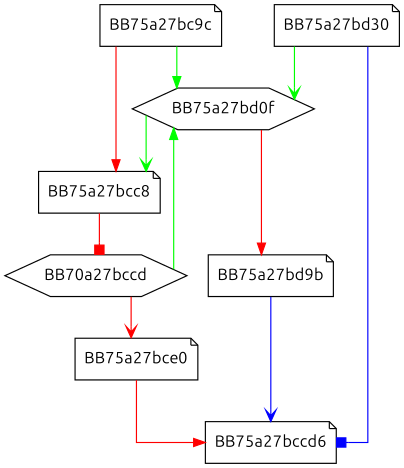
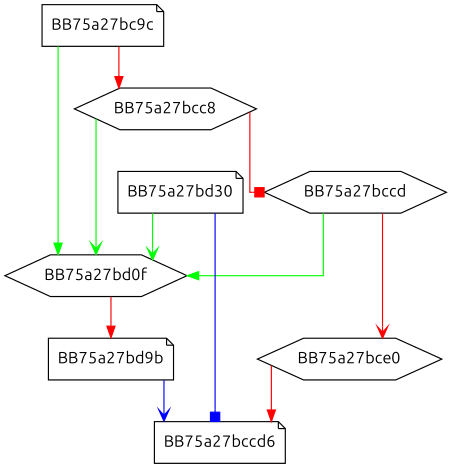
(146, 138) -> (96, 181)
(99, 192) -> (165, 109)
(96, 276) -> (355, 192)
(136, 359) -> (350, 359)
